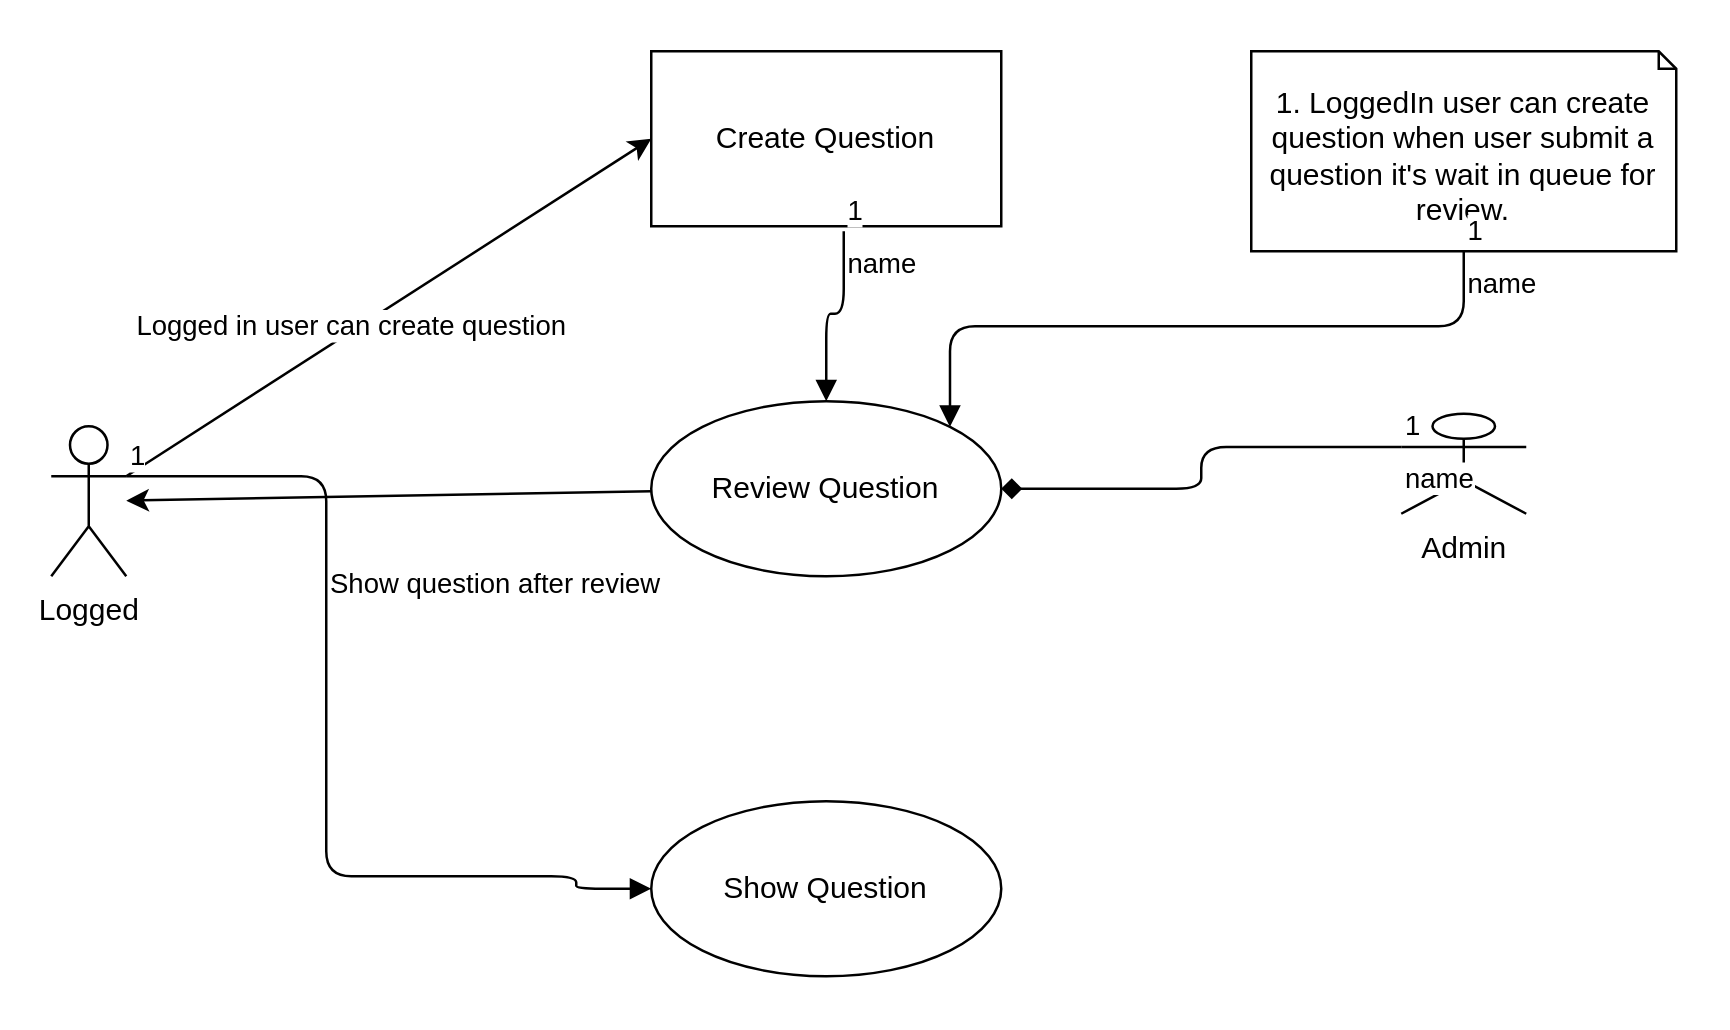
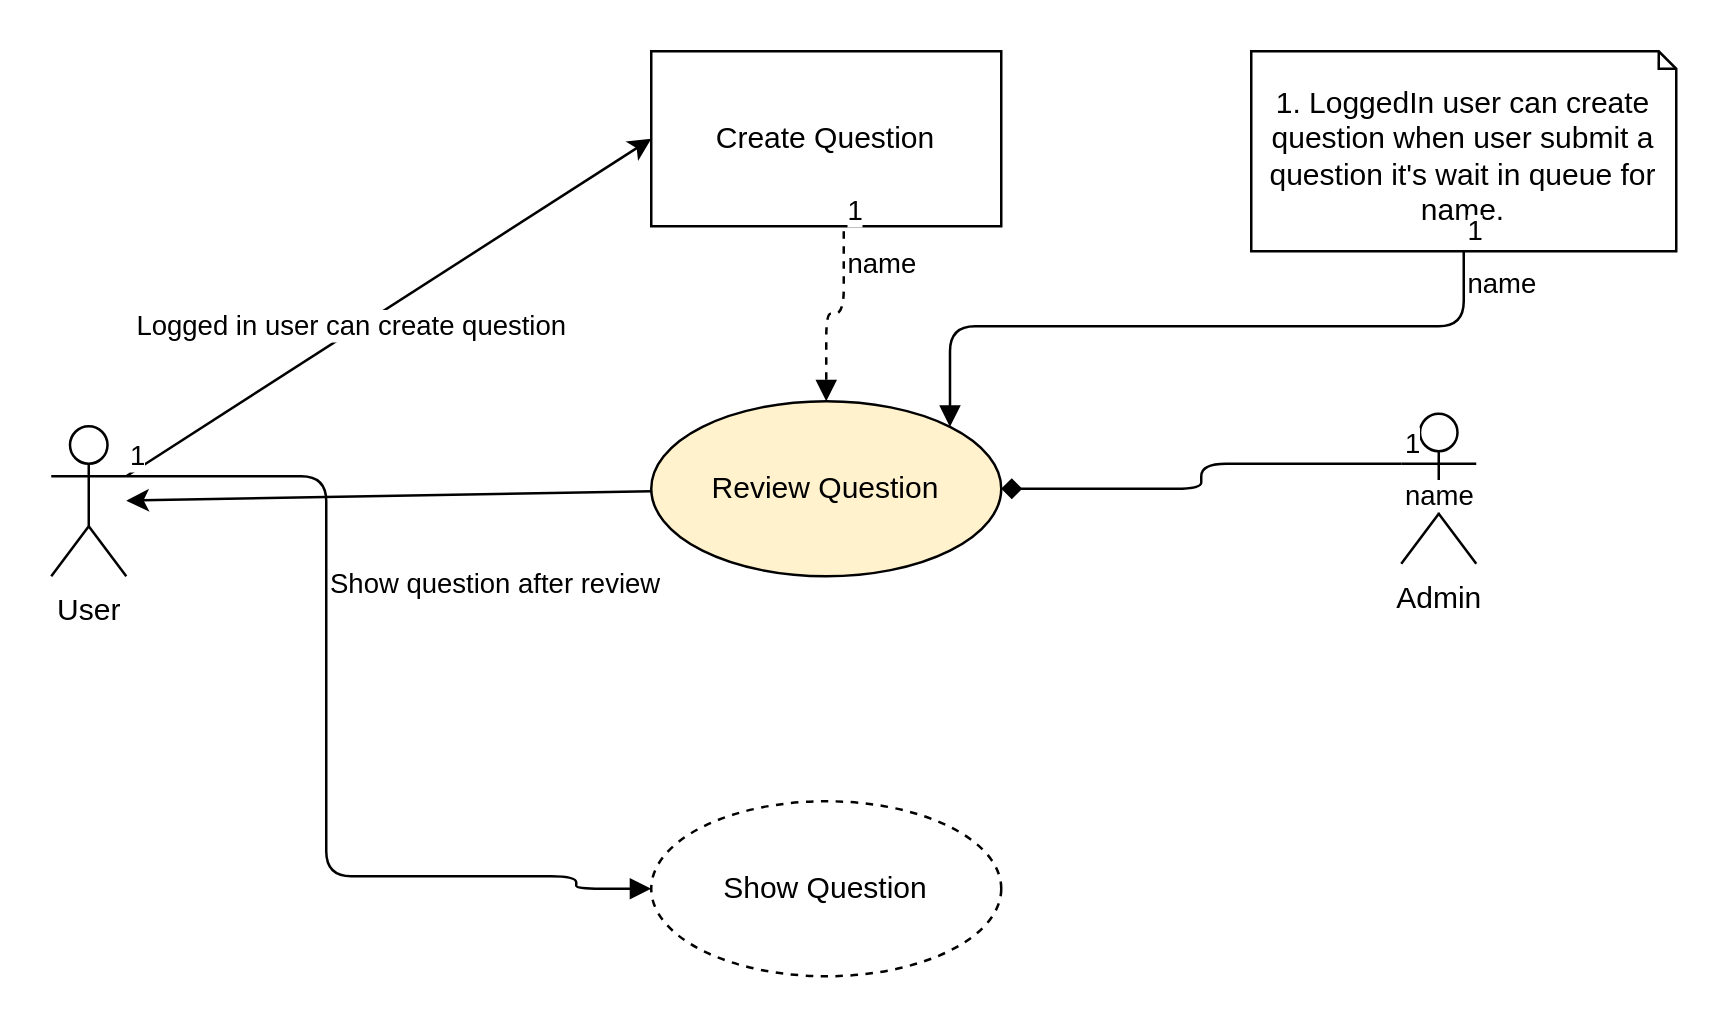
(1464, 158) -> (1464, 158)
(842, 308) -> (842, 308)
(1464, 464) -> (1439, 489)
(826, 489) -> (826, 489)
(90, 612) -> (90, 612)
(826, 889) -> (826, 889)
